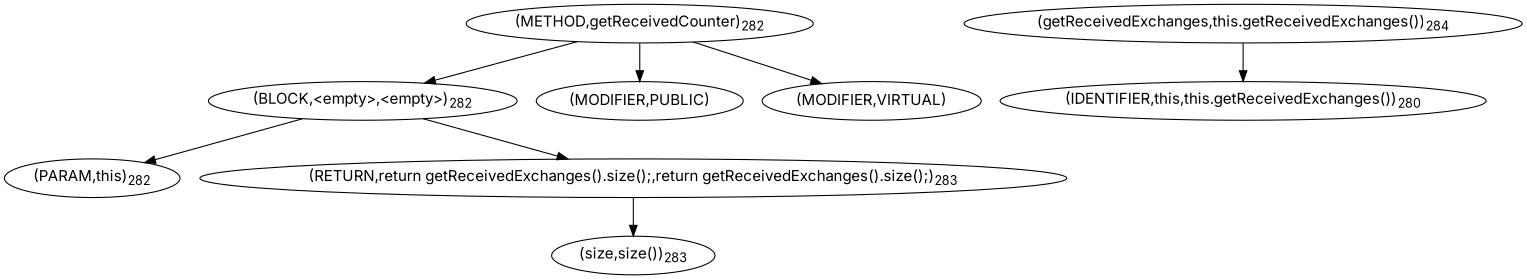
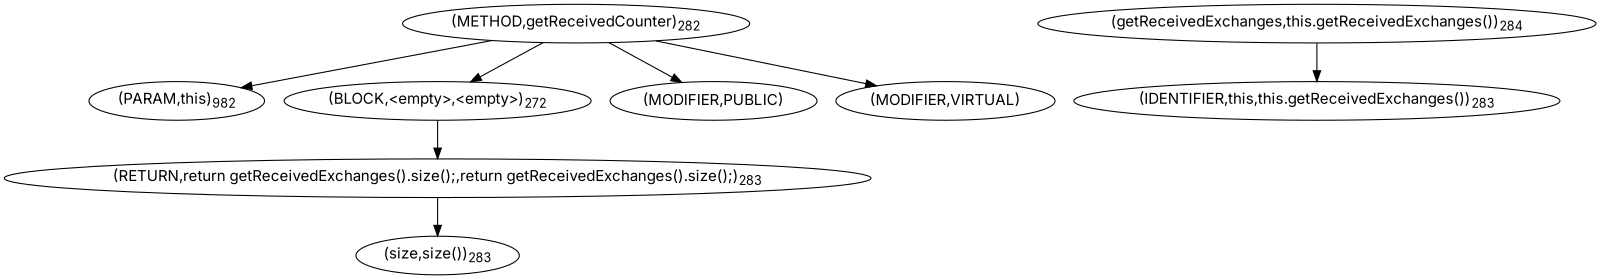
(461, 99) -> (536, 99)
(1410, 99) -> (1483, 99)
(229, 139) -> (372, 63)
(139, 177) -> (224, 99)
